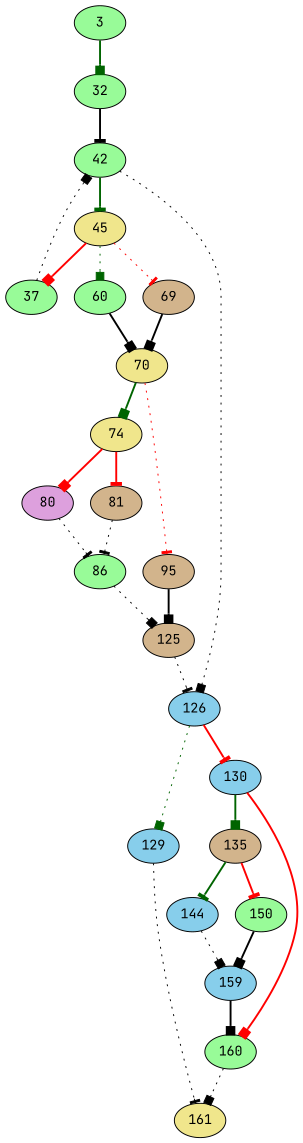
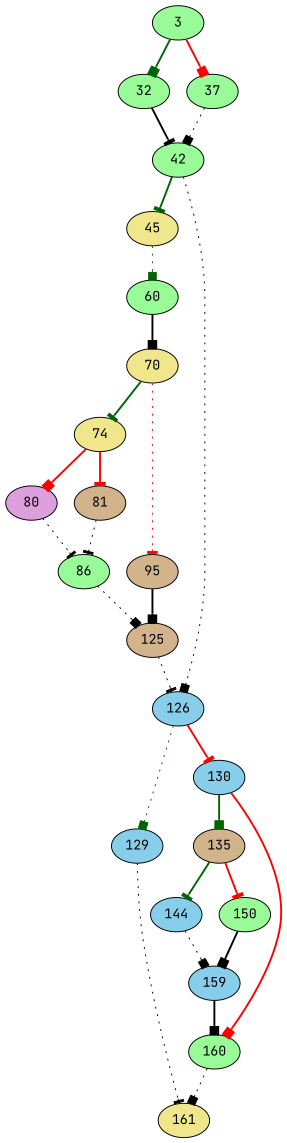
(69, 260) -> (193, 53)
(169, 297) -> none
(131, 396) -> (128, 398)
